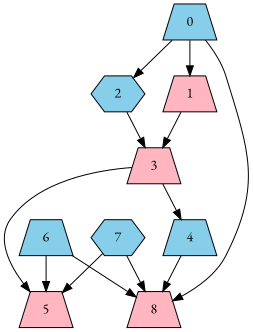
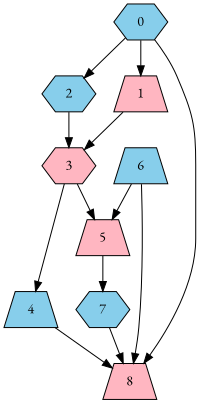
(190, 22) -> (141, 22)
(154, 166) -> (69, 166)
(84, 271) -> (103, 269)
